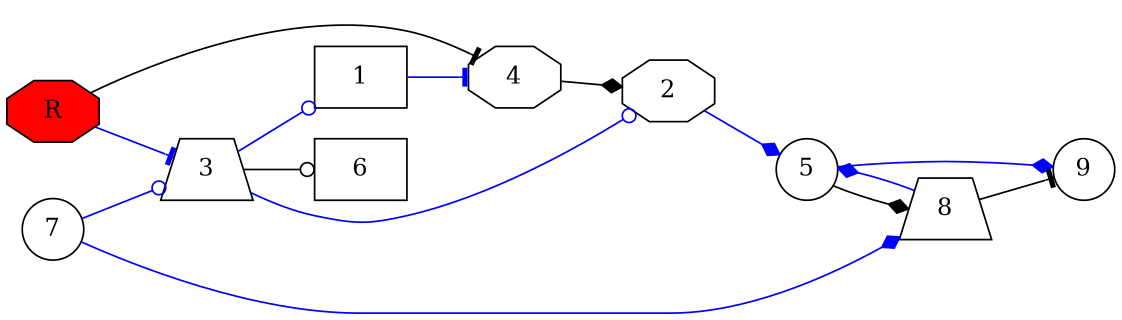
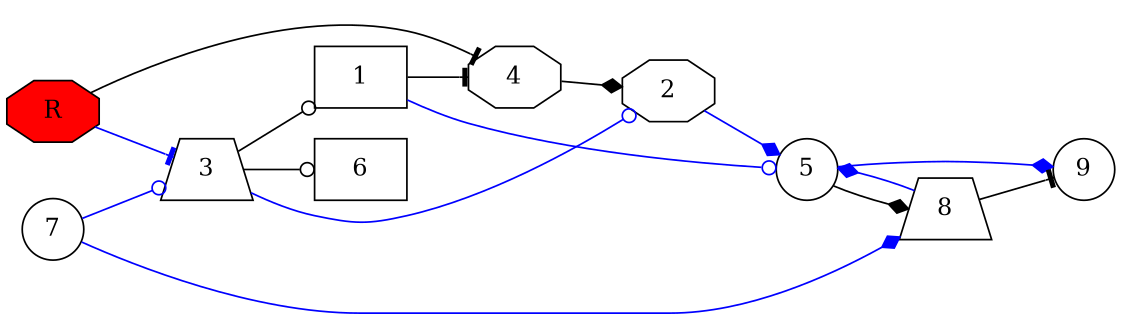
(434, 77) -> (434, 77)
(270, 132) -> (270, 132)
none -> (599, 150)
